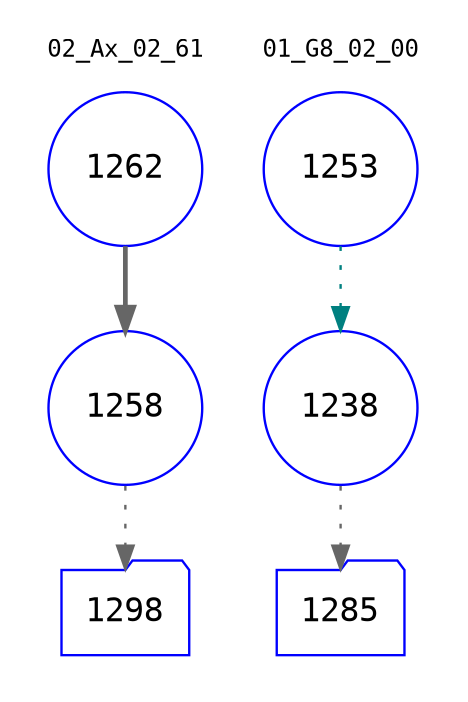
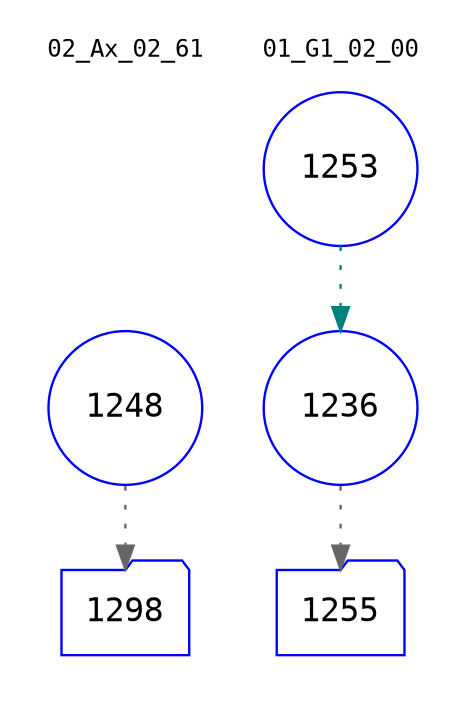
(342, 51) -> (342, 51)
(125, 169) -> none
(125, 408) -> (125, 408)
(341, 408) -> (341, 408)
(341, 613) -> (341, 613)
